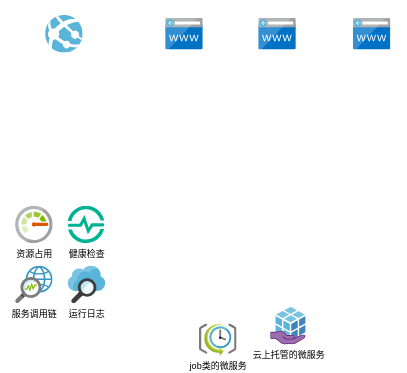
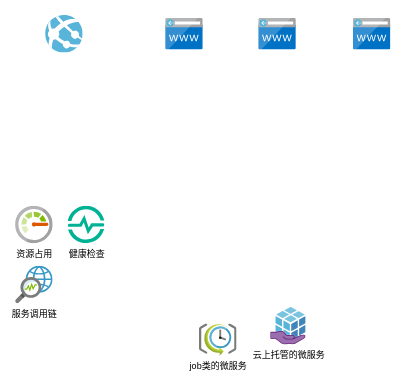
(87, 285) -> none
